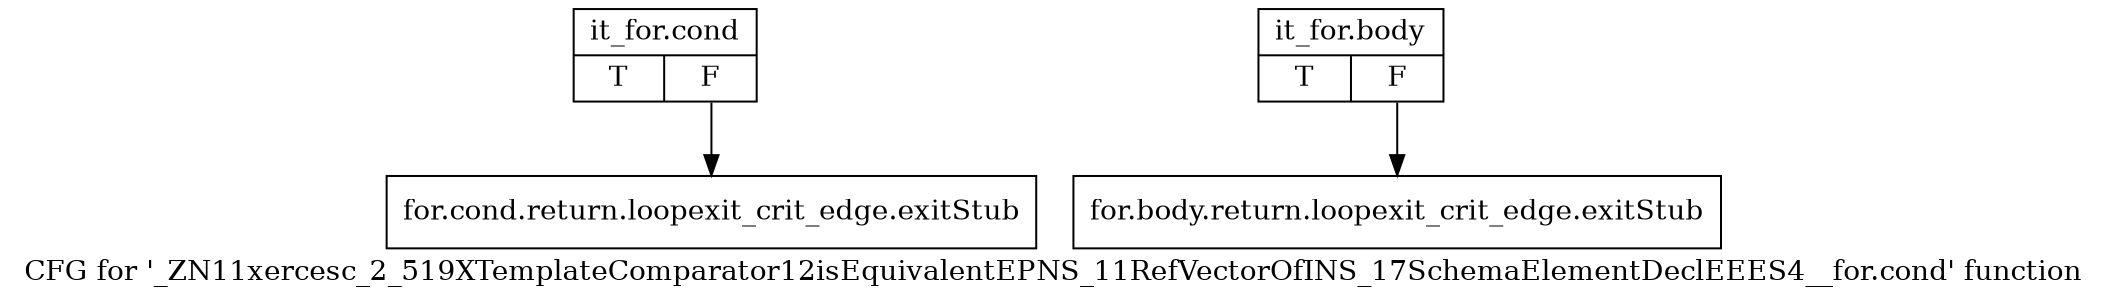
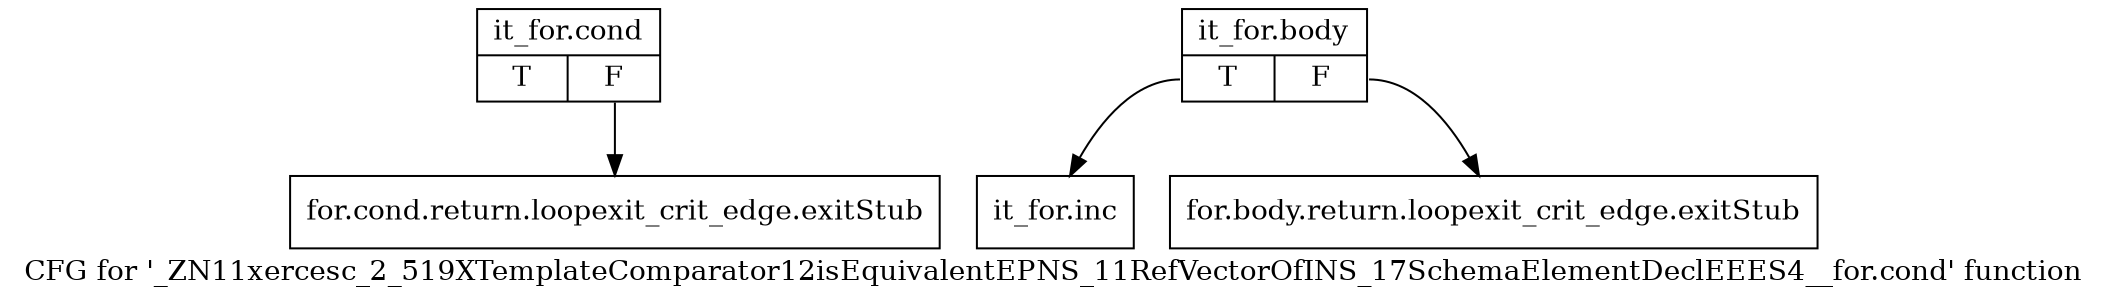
none -> (1055, 212)
